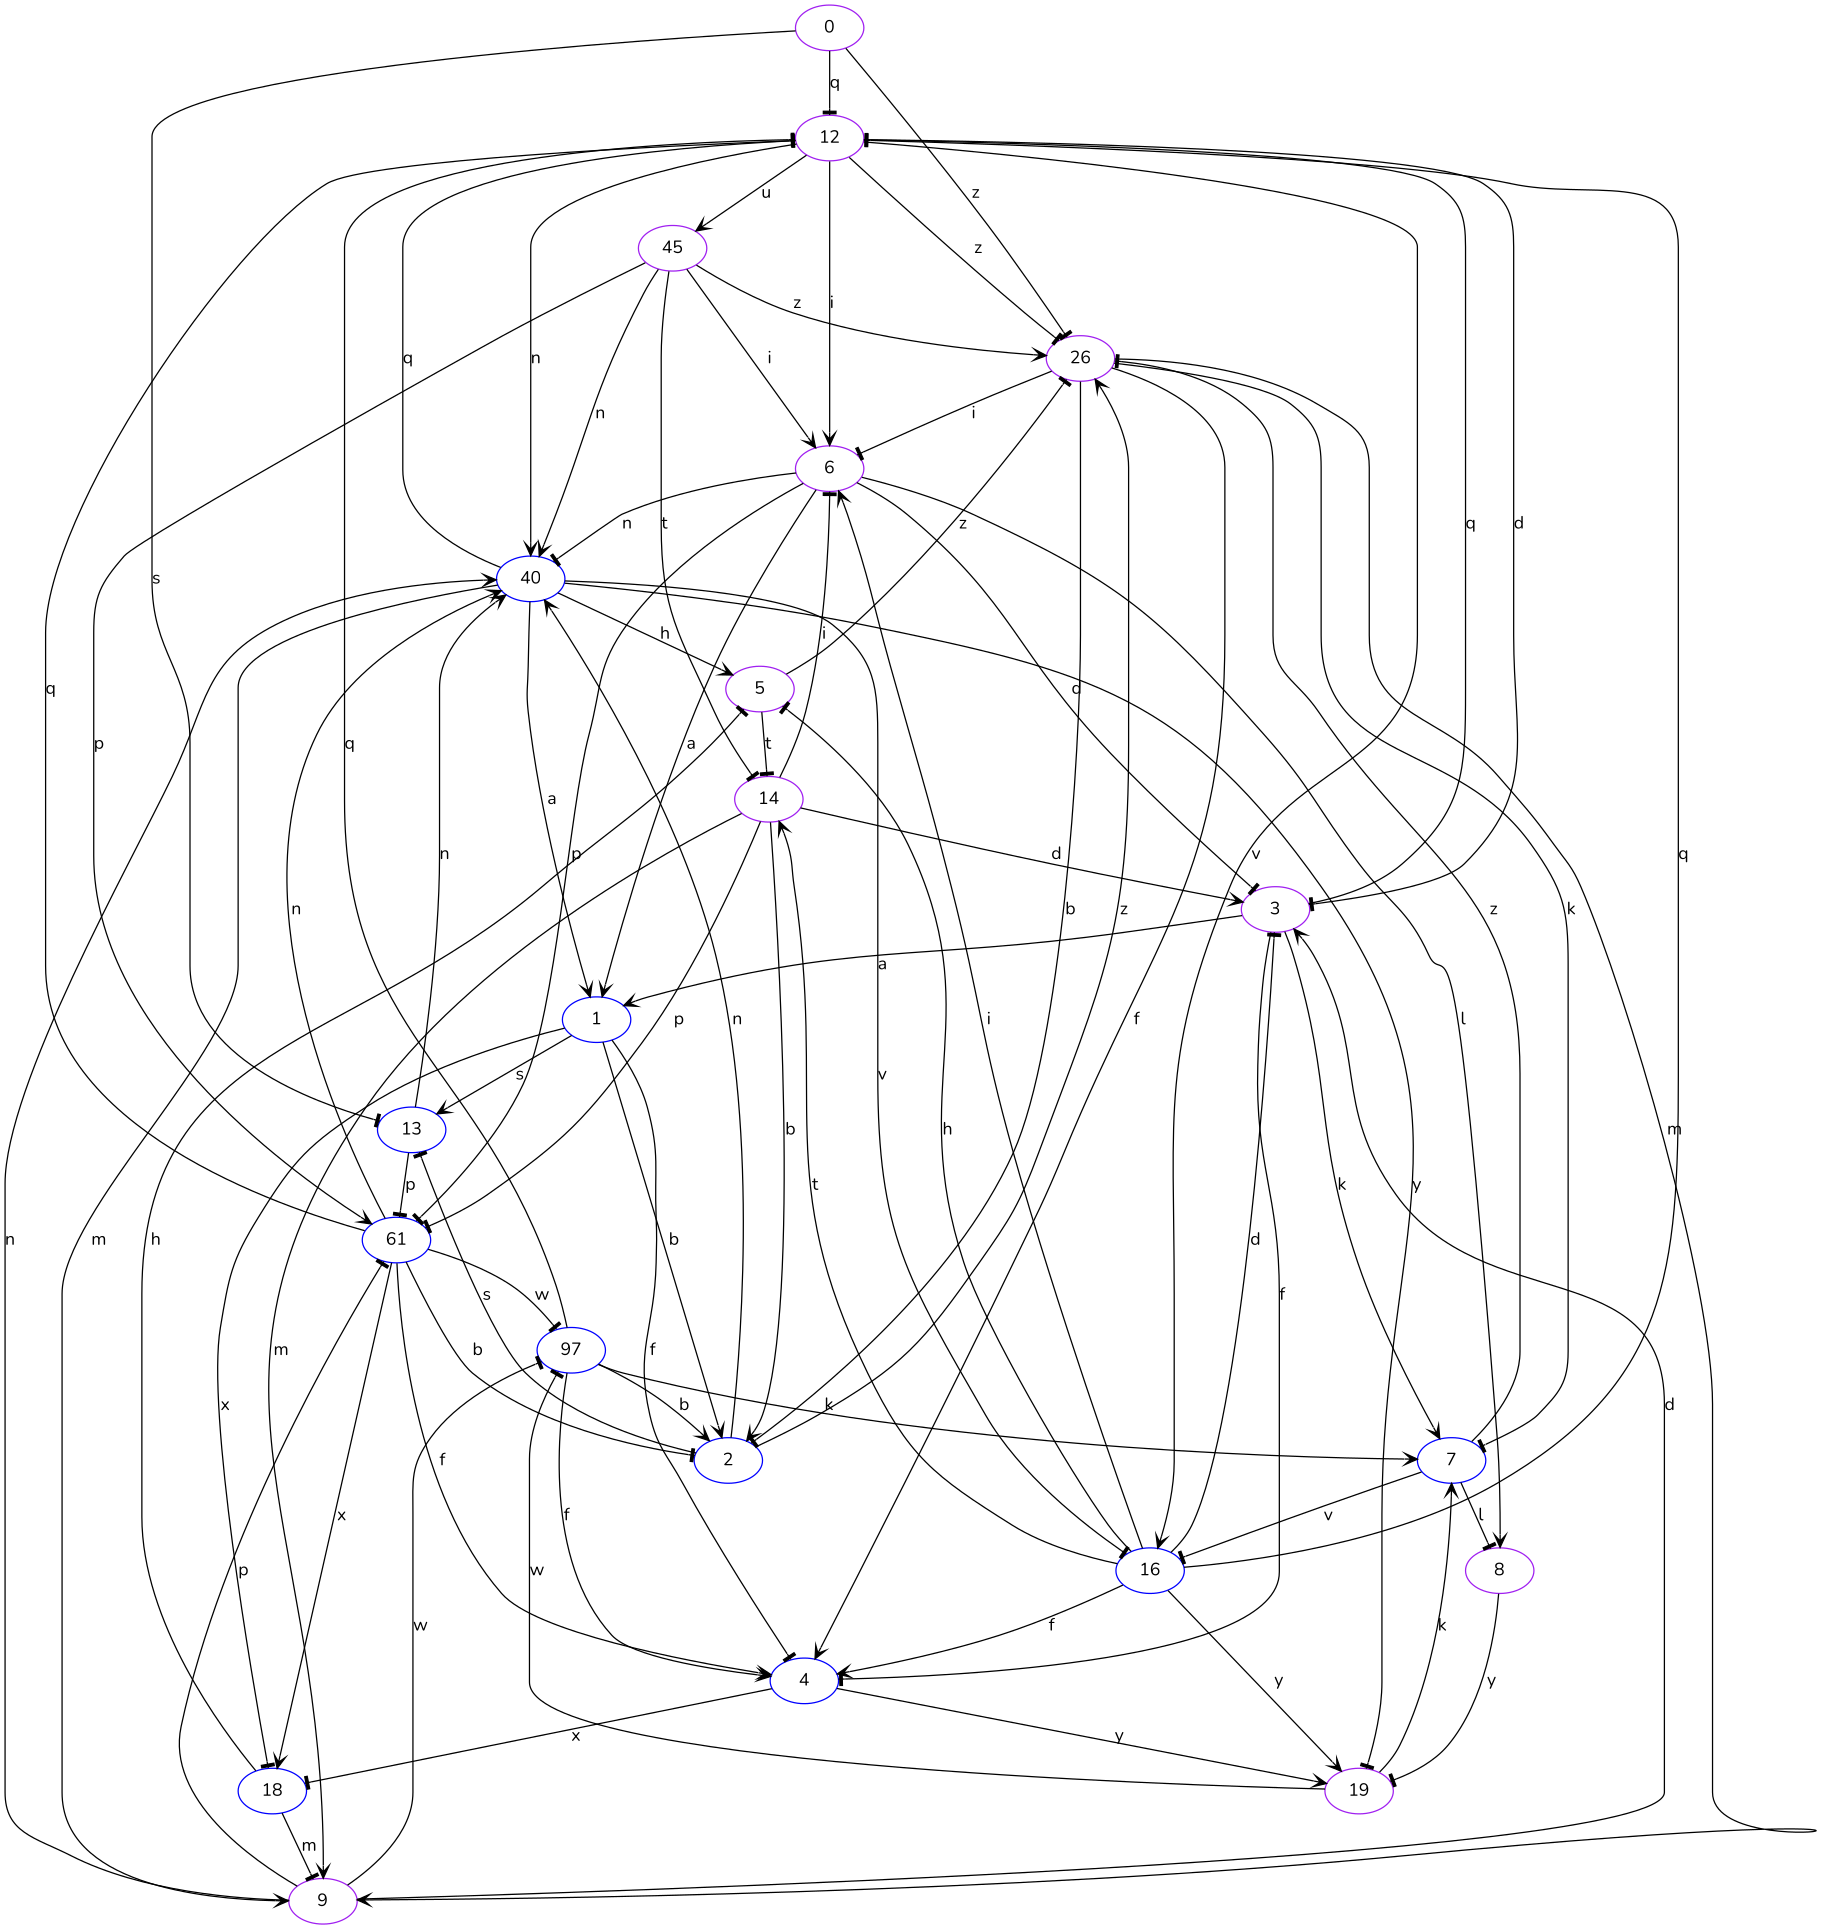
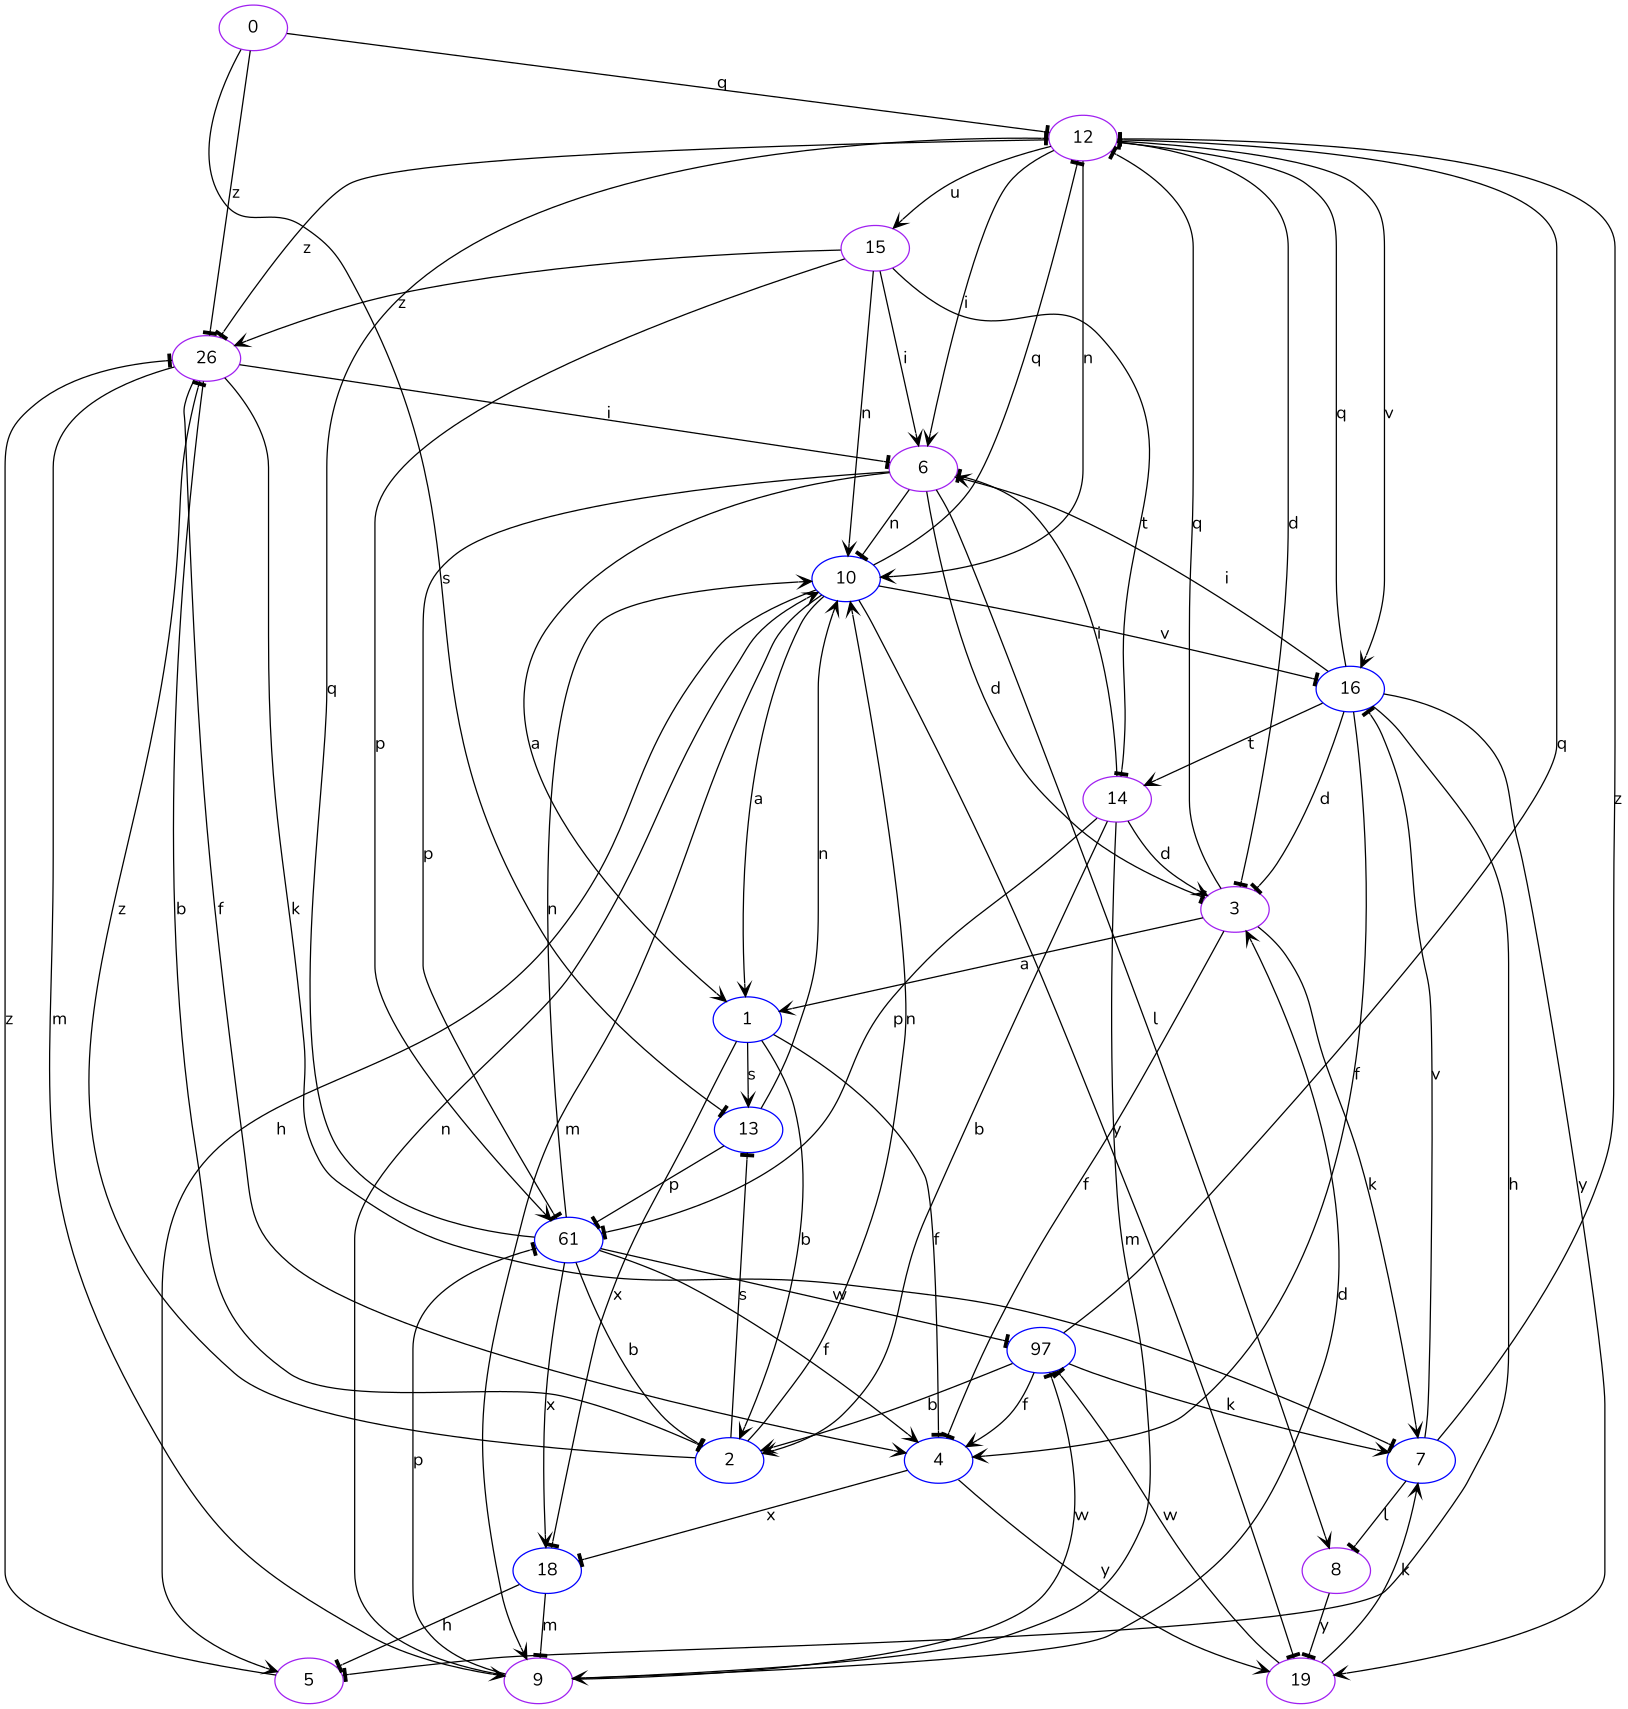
(673, 248) -> (875, 248)
(531, 579) -> (846, 579)
(764, 741) -> none
(1407, 821) -> (1615, 606)
(1100, 982) -> (95, 1134)
